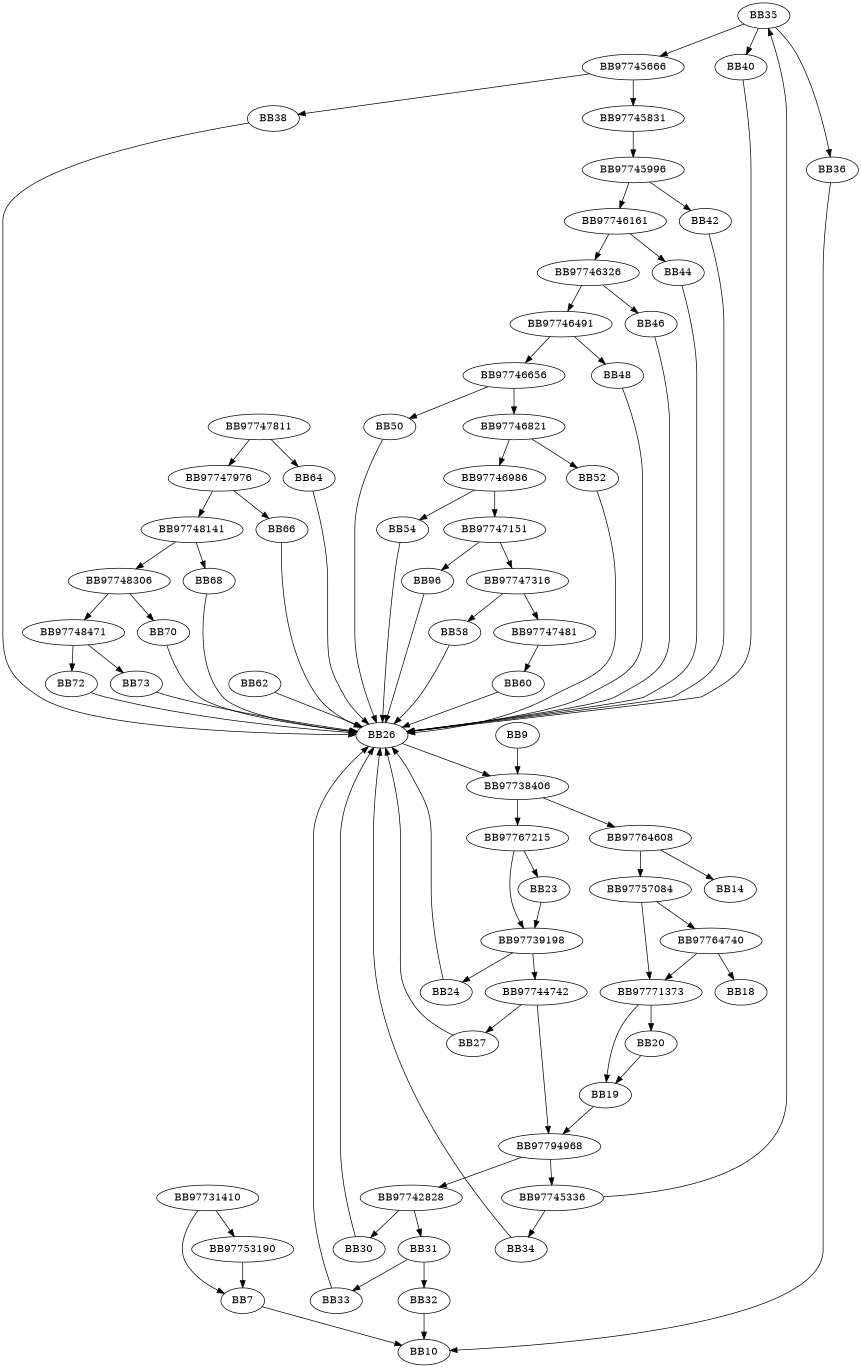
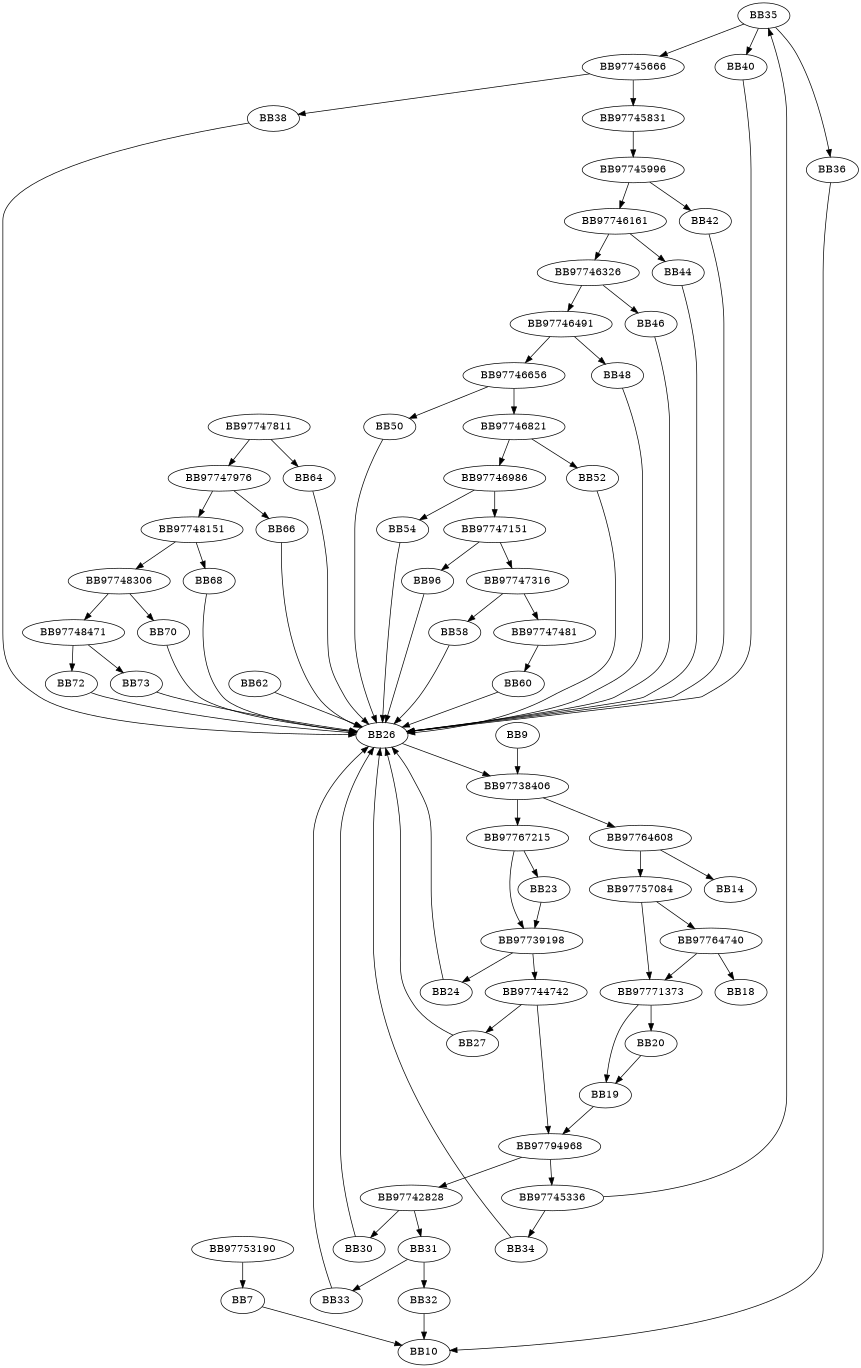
(192, 530) -> (192, 530)
(208, 1198) -> none
